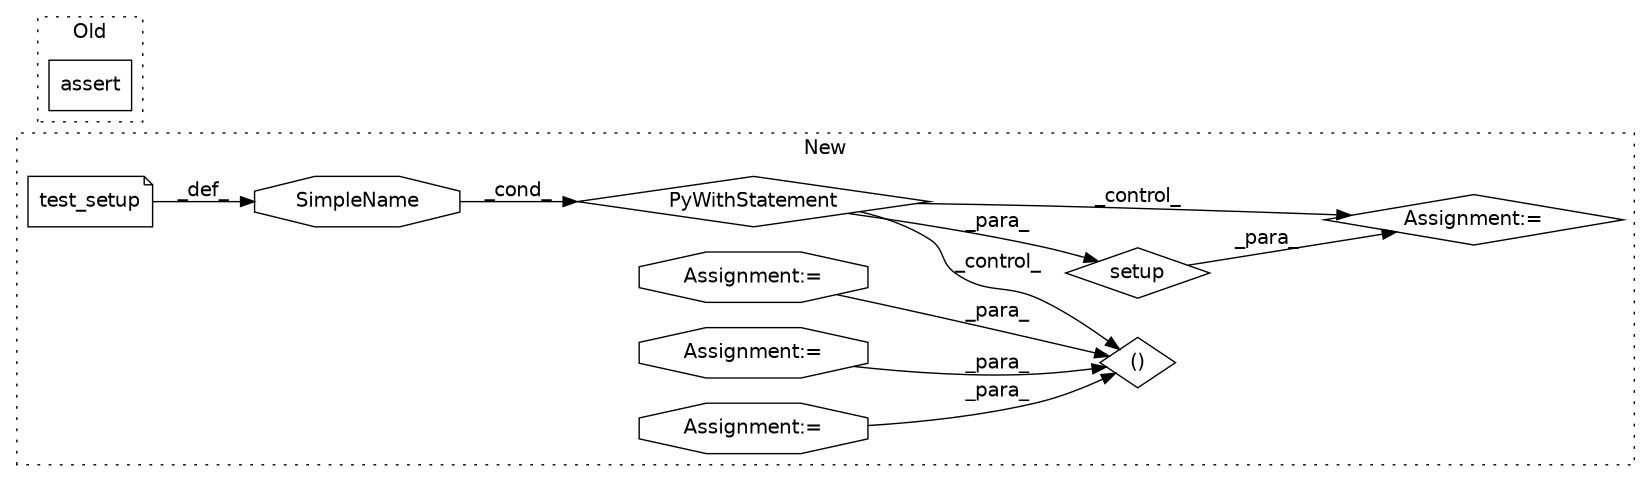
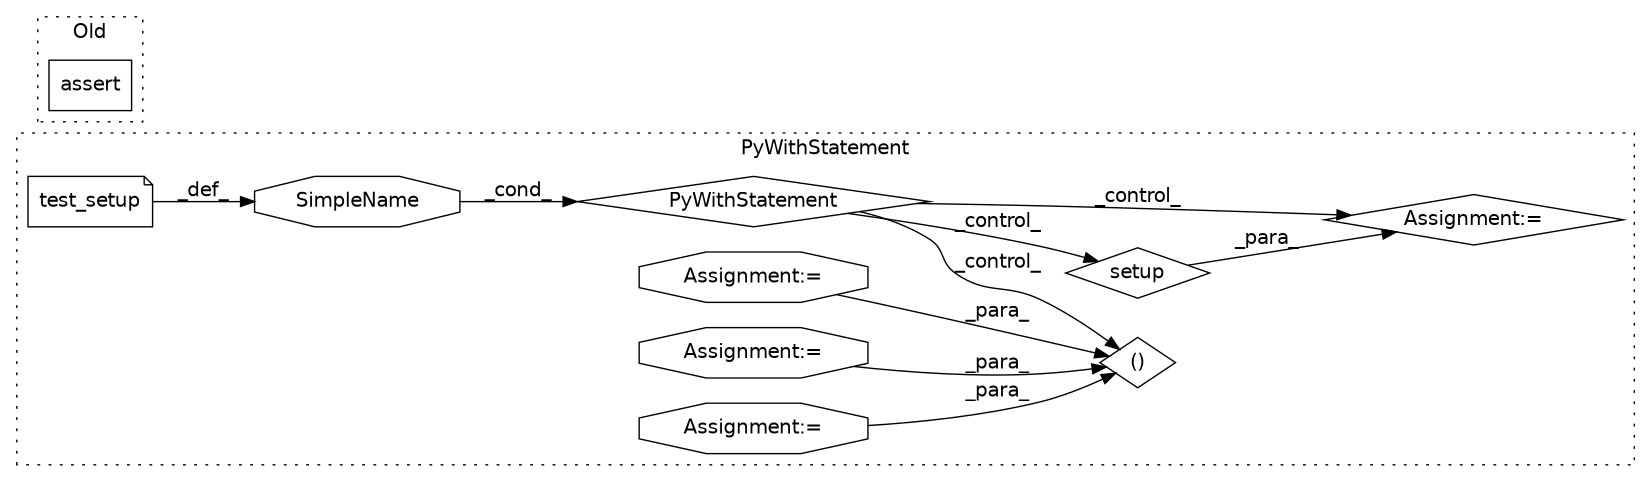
(826, 149) -> (826, 149)
(998, 222) -> (998, 222)
